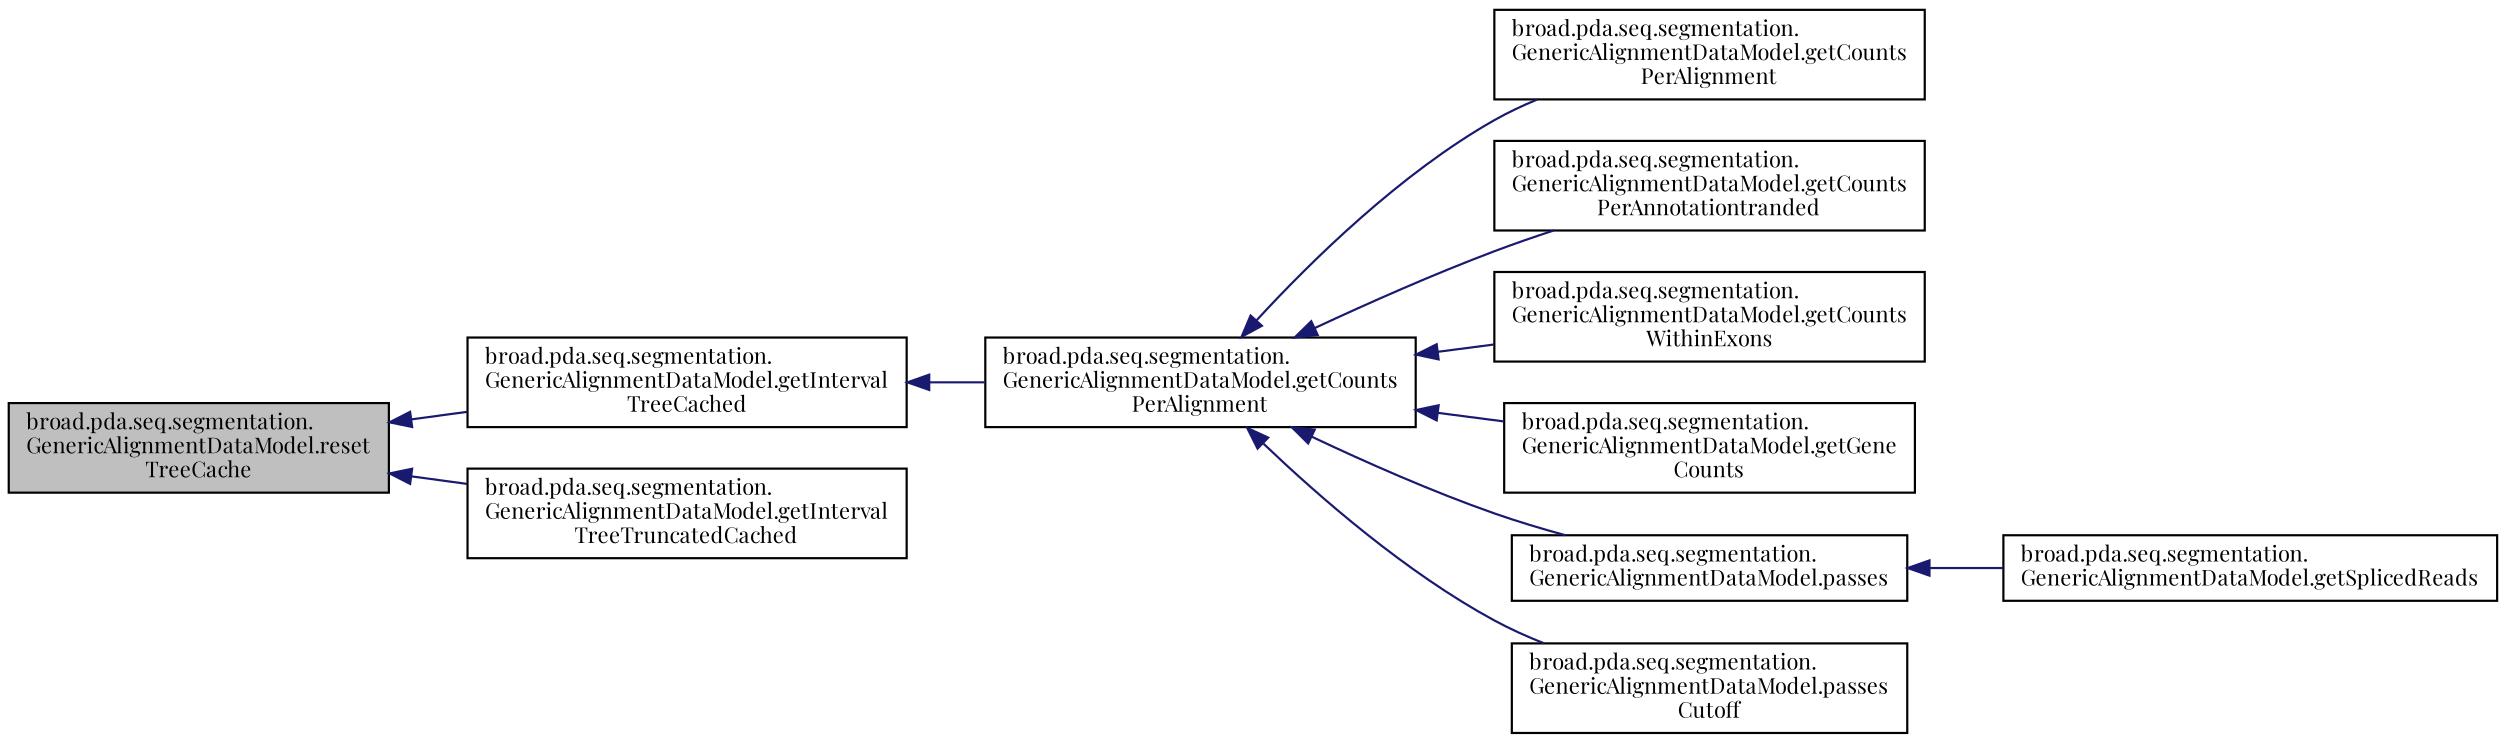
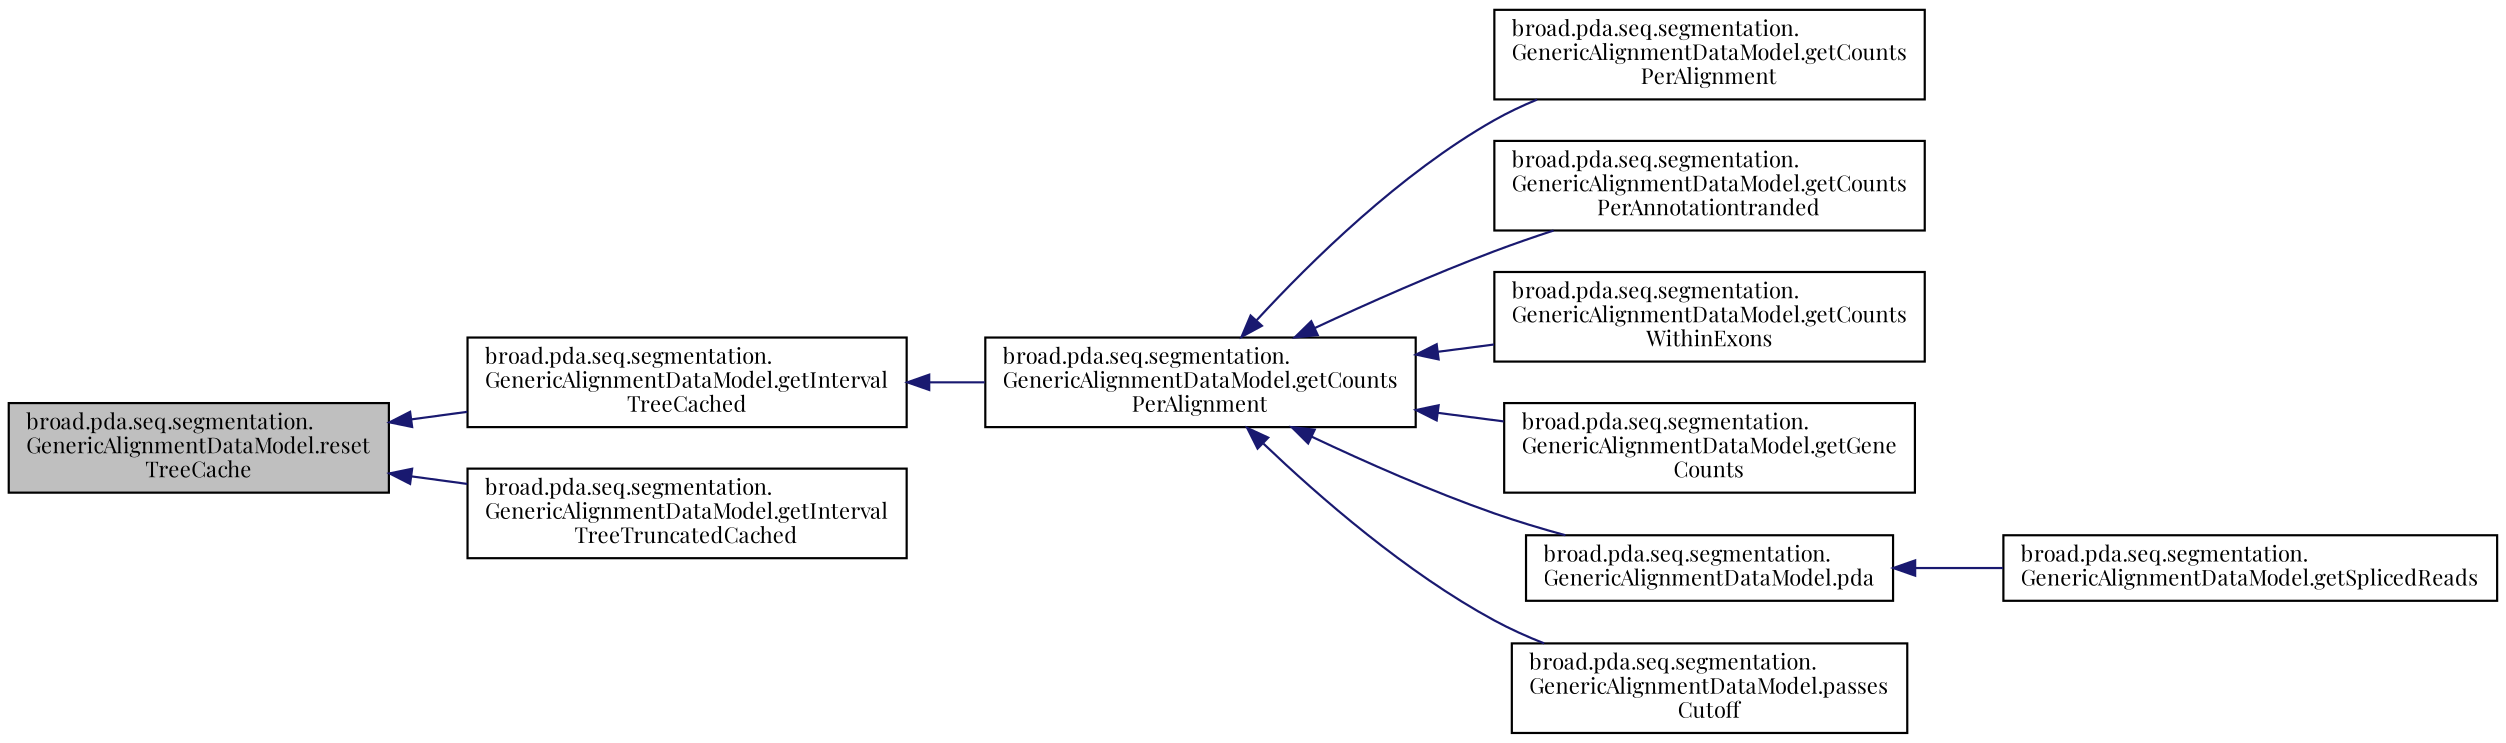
(1710, 568) -> (1710, 568)
